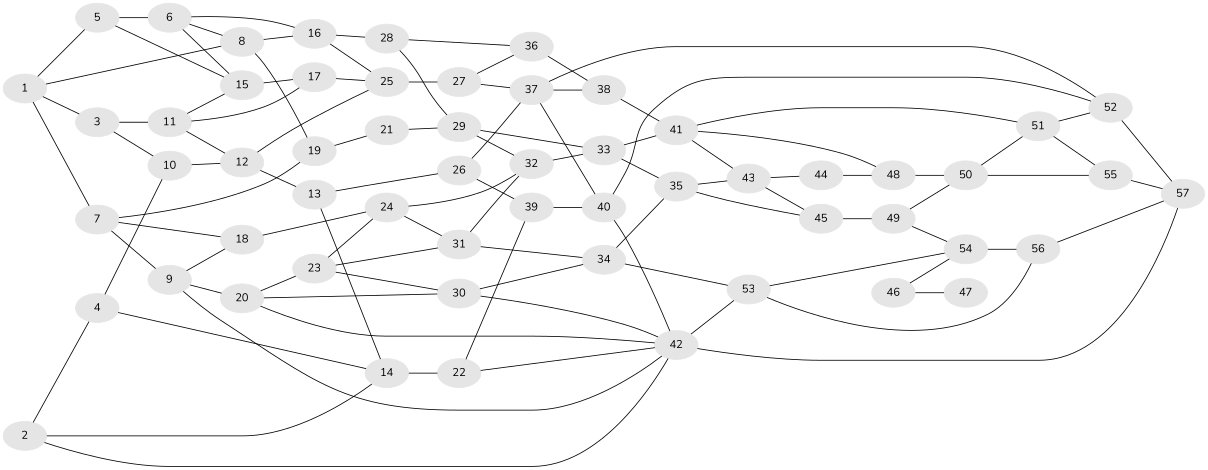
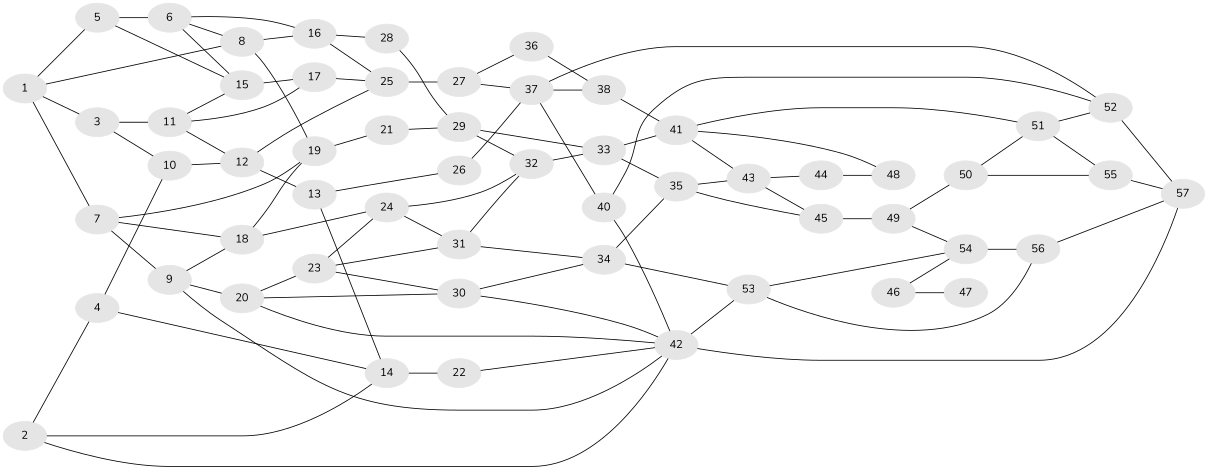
(459, 43) -> none
(930, 175) -> none
none -> (277, 195)
(532, 207) -> none
